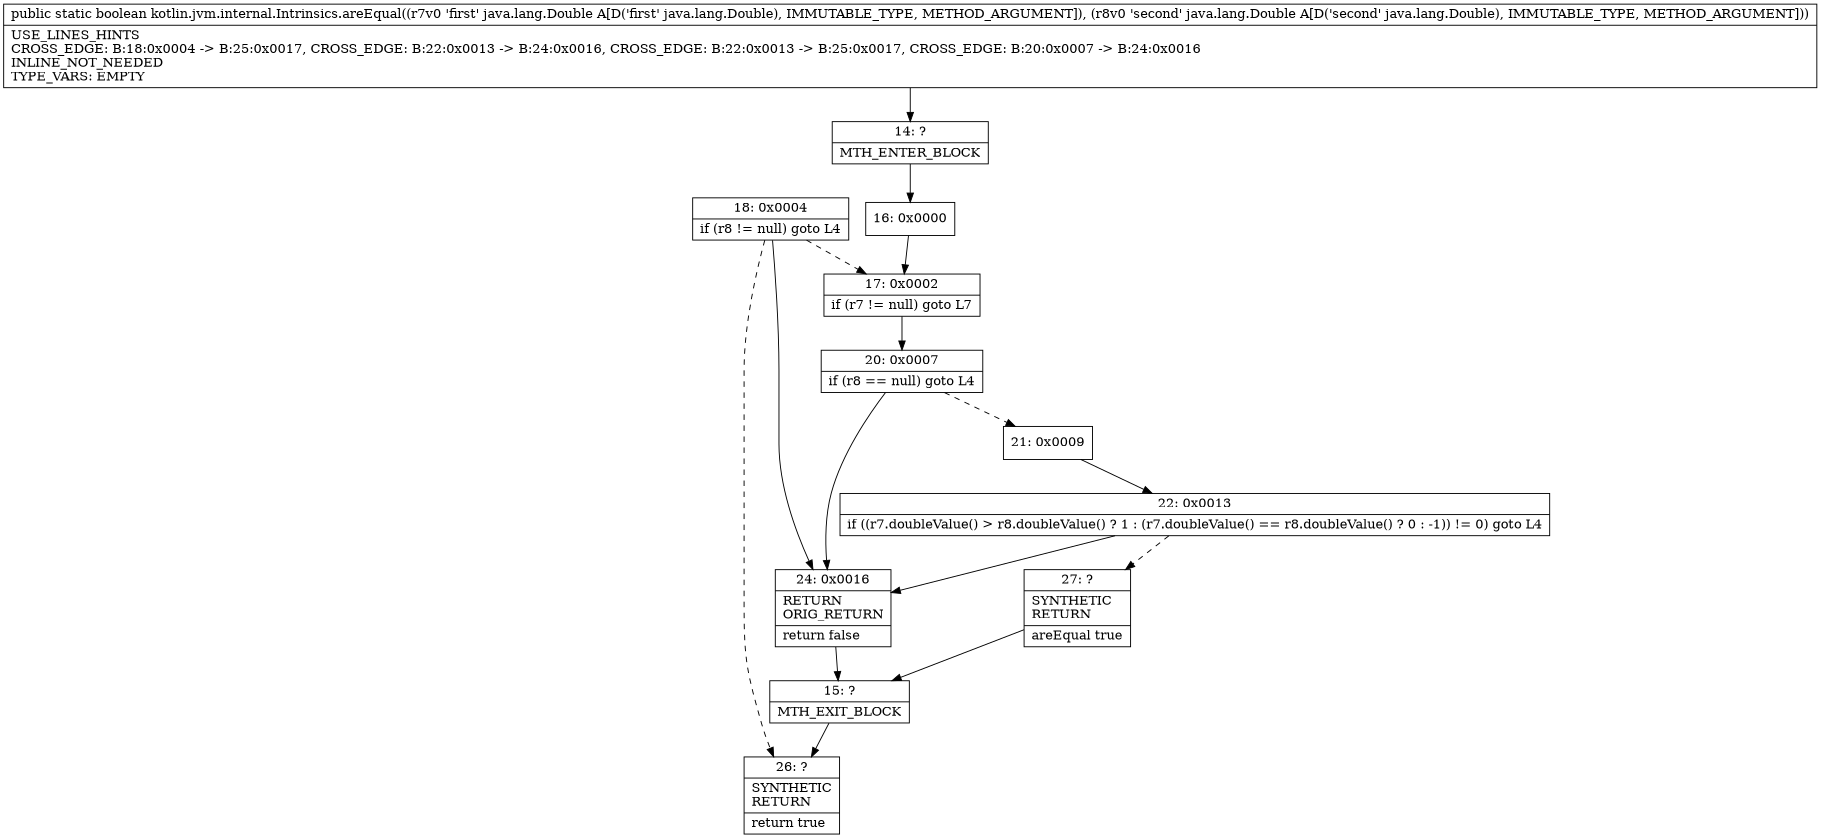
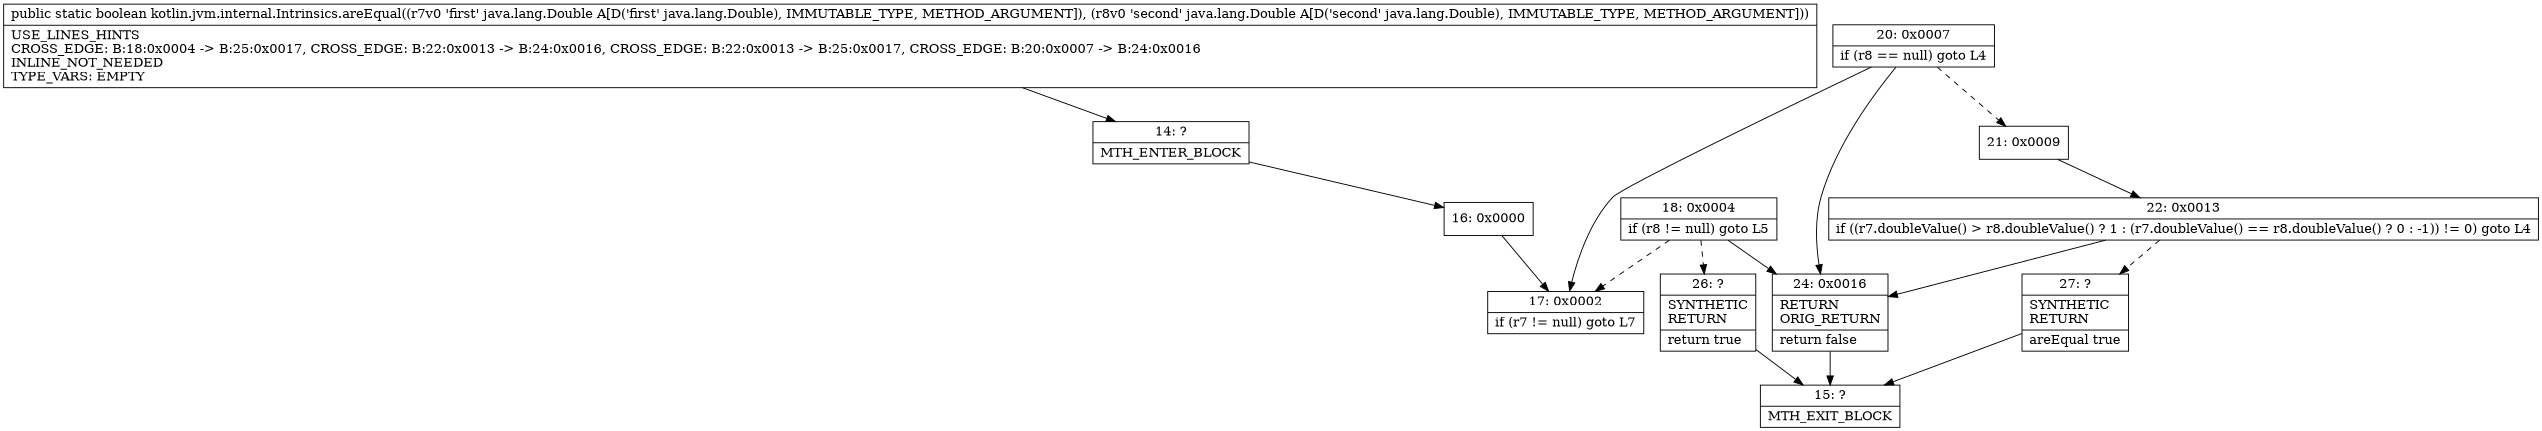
(771, 229) -> (1699, 229)
(902, 329) -> (1698, 151)
(822, 736) -> (1776, 364)
